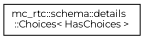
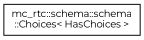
(72, 20) -> (72, 20)
